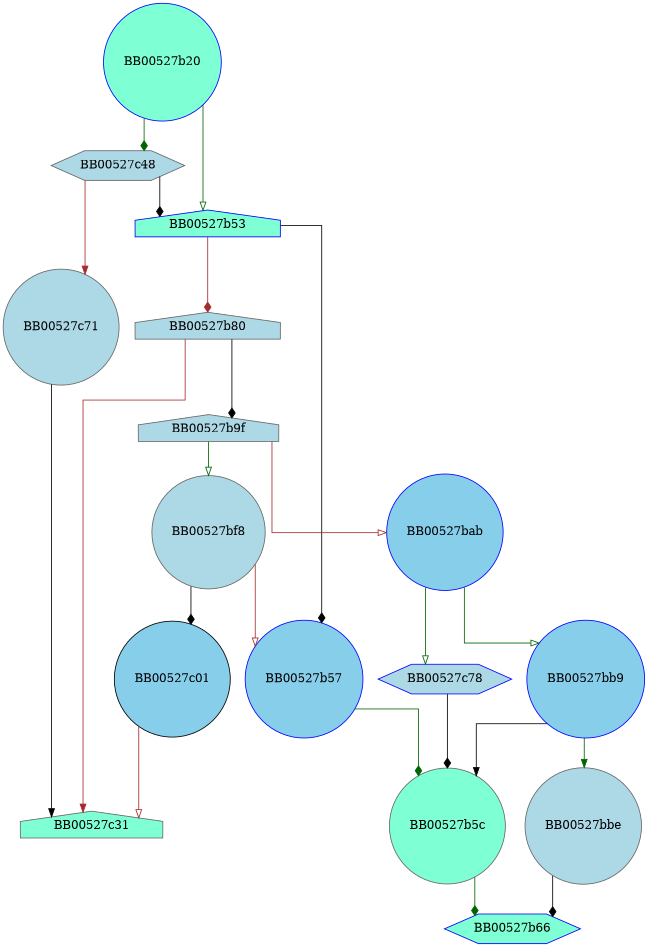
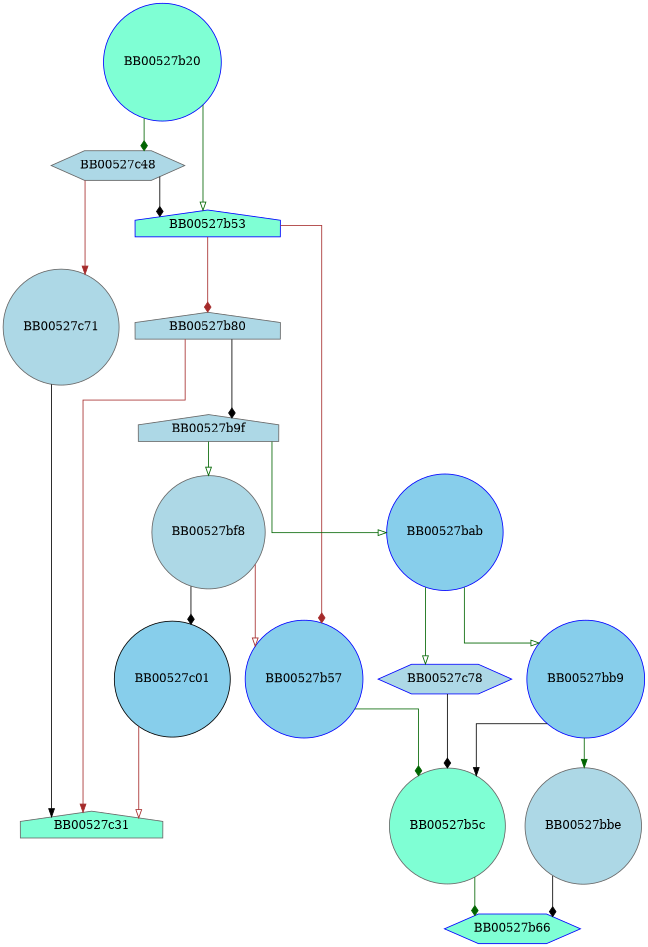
(322, 399) -> (322, 399)
(280, 533) -> (280, 533)
